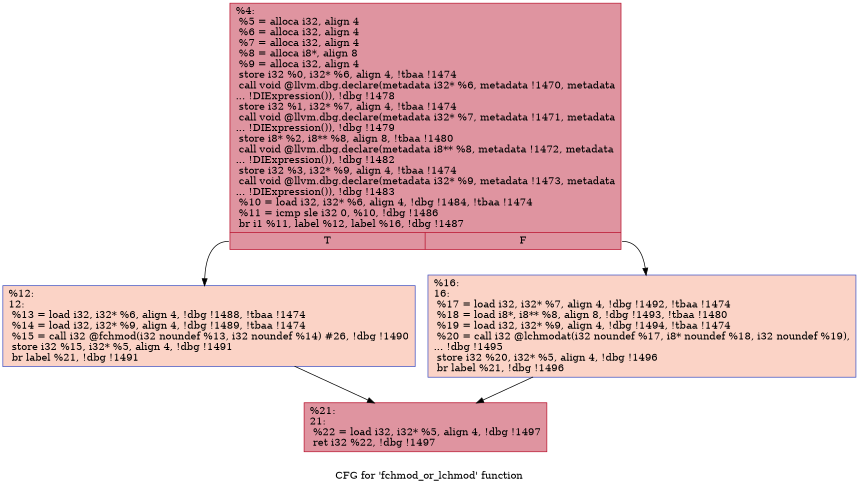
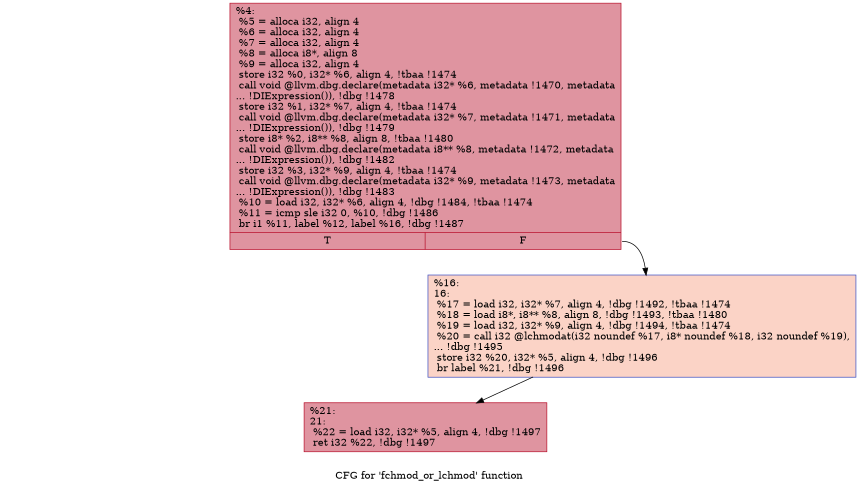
(209, 326) -> none
